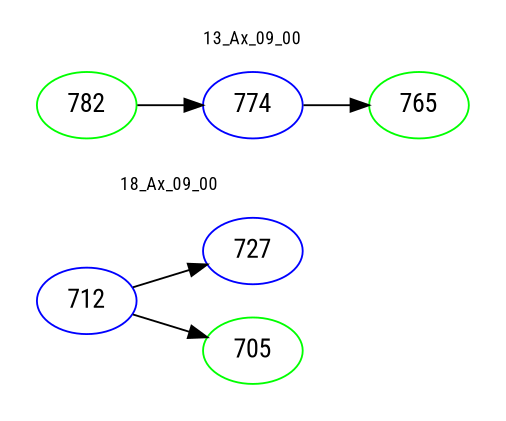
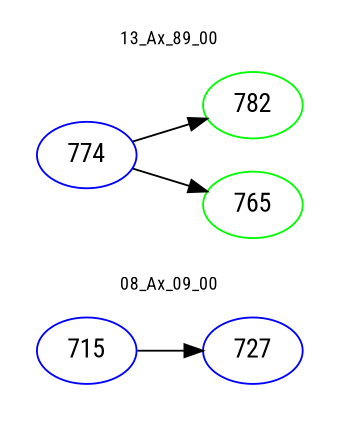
(253, 40) -> (170, 40)
(161, 105) -> (161, 133)
(170, 186) -> (170, 285)
(87, 301) -> (87, 351)
(253, 351) -> none
